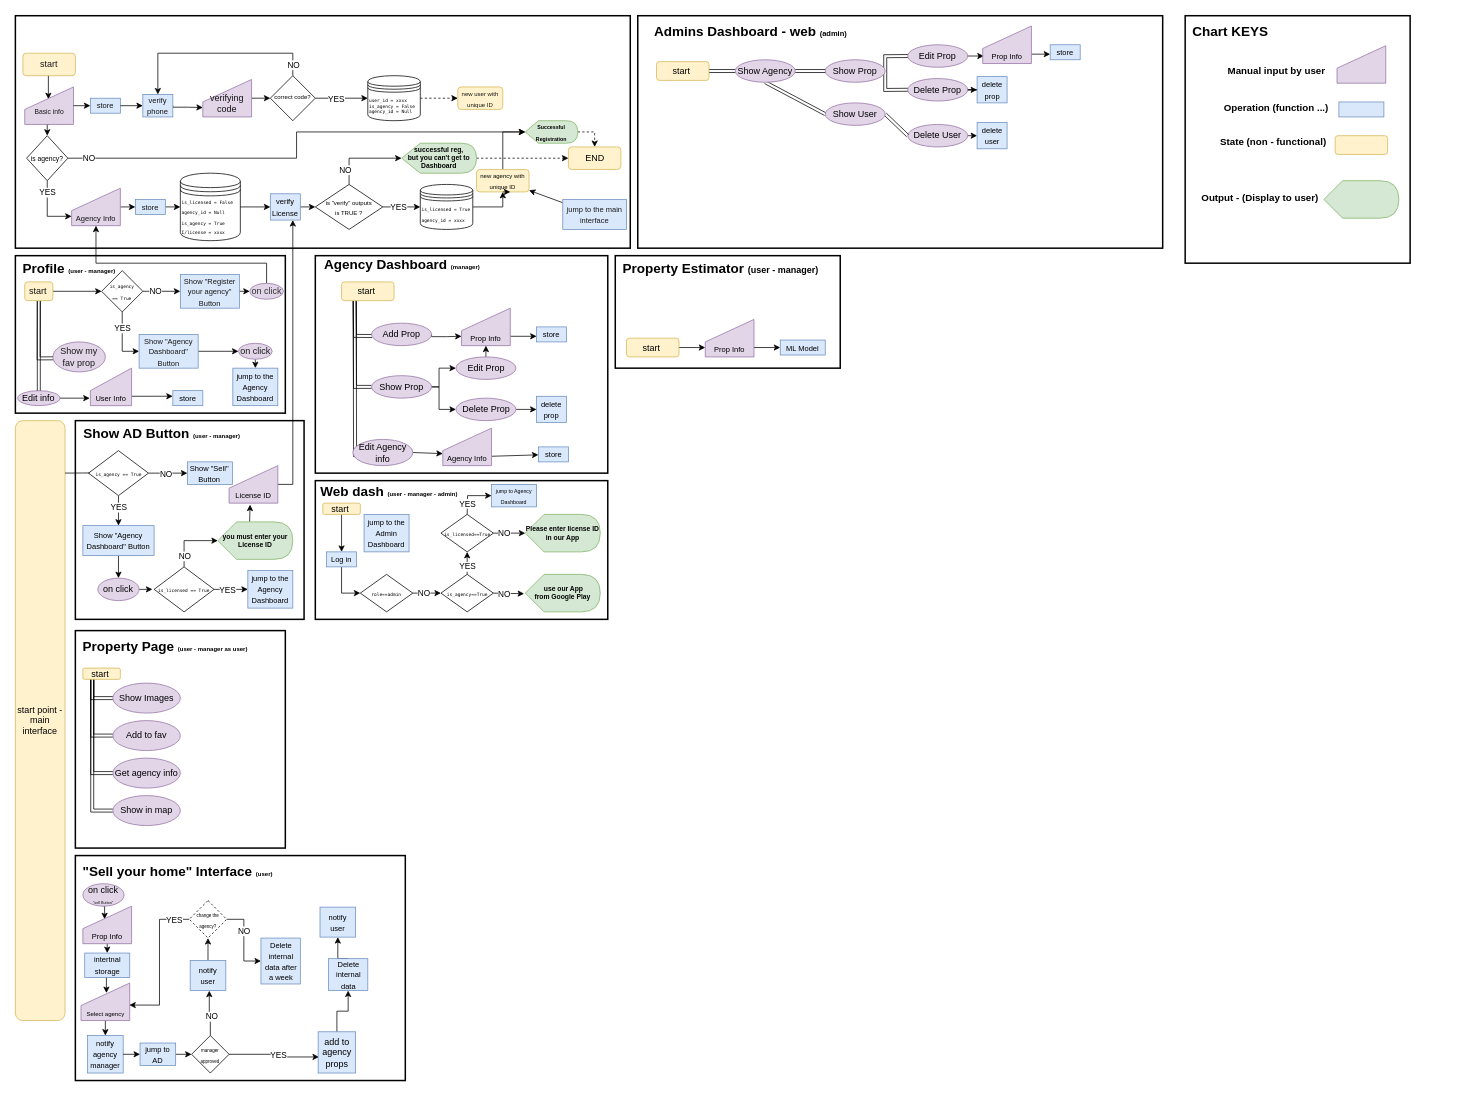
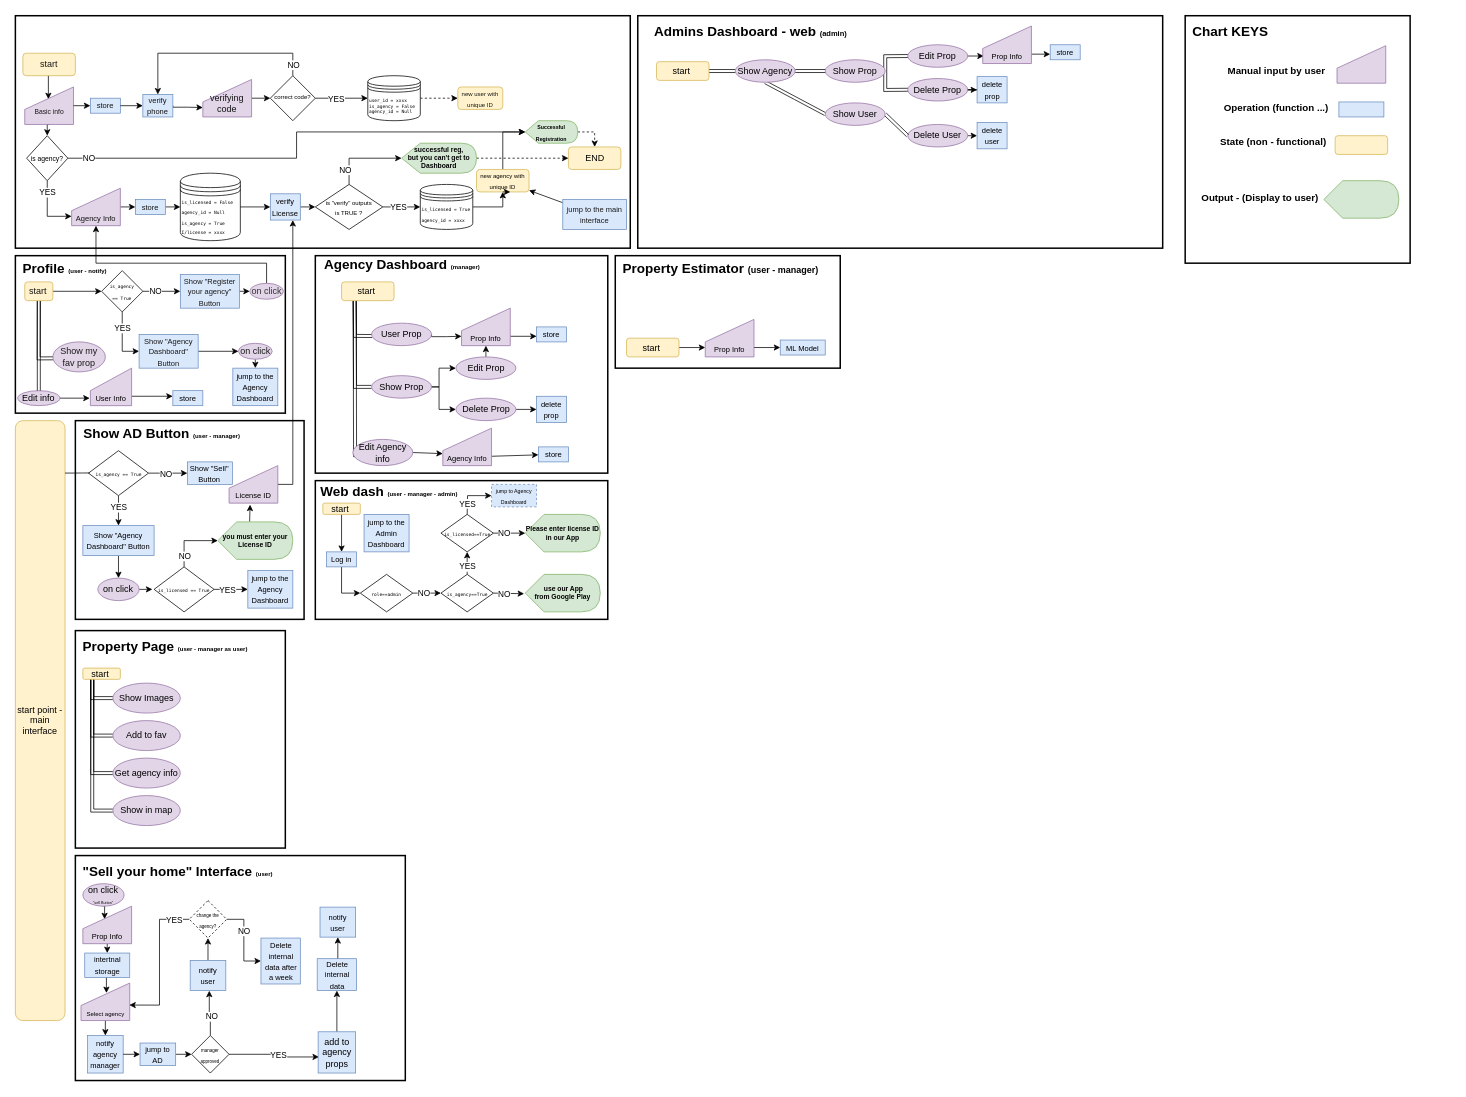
(134, 267) -> (127, 267)
(402, 334) -> (402, 334)
(514, 495) -> (514, 495)
(348, 974) -> (337, 974)
